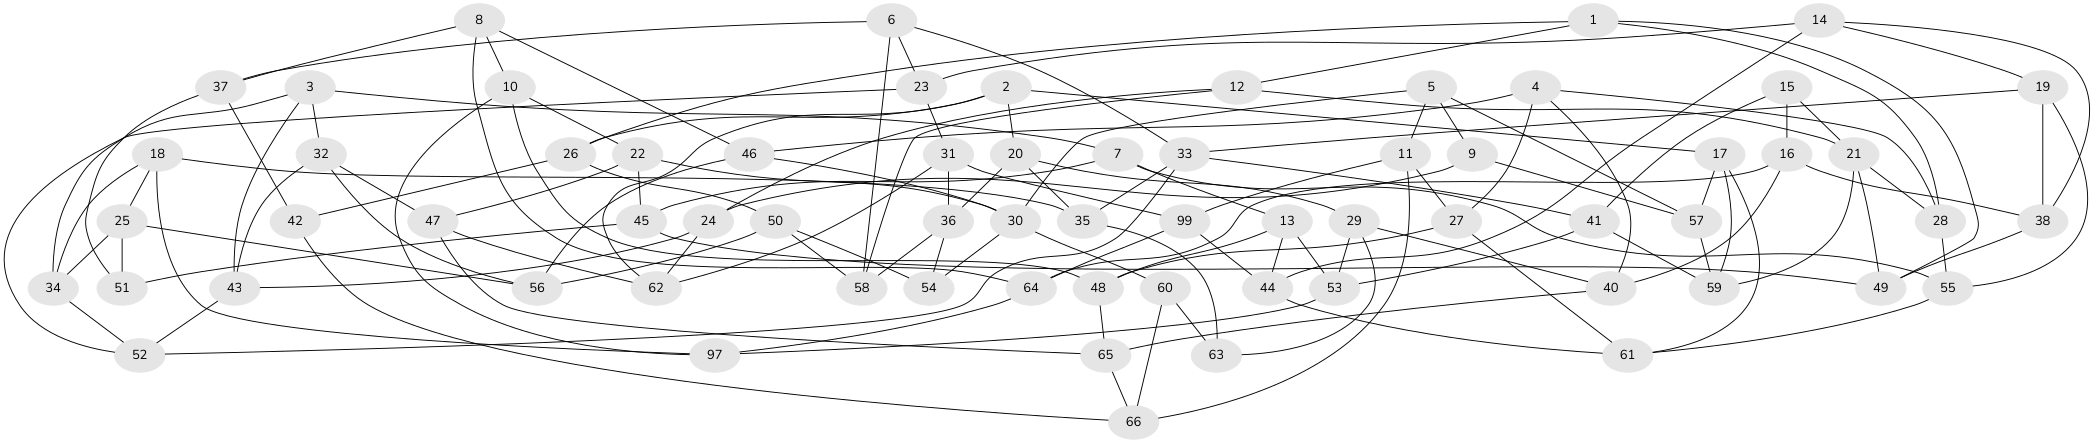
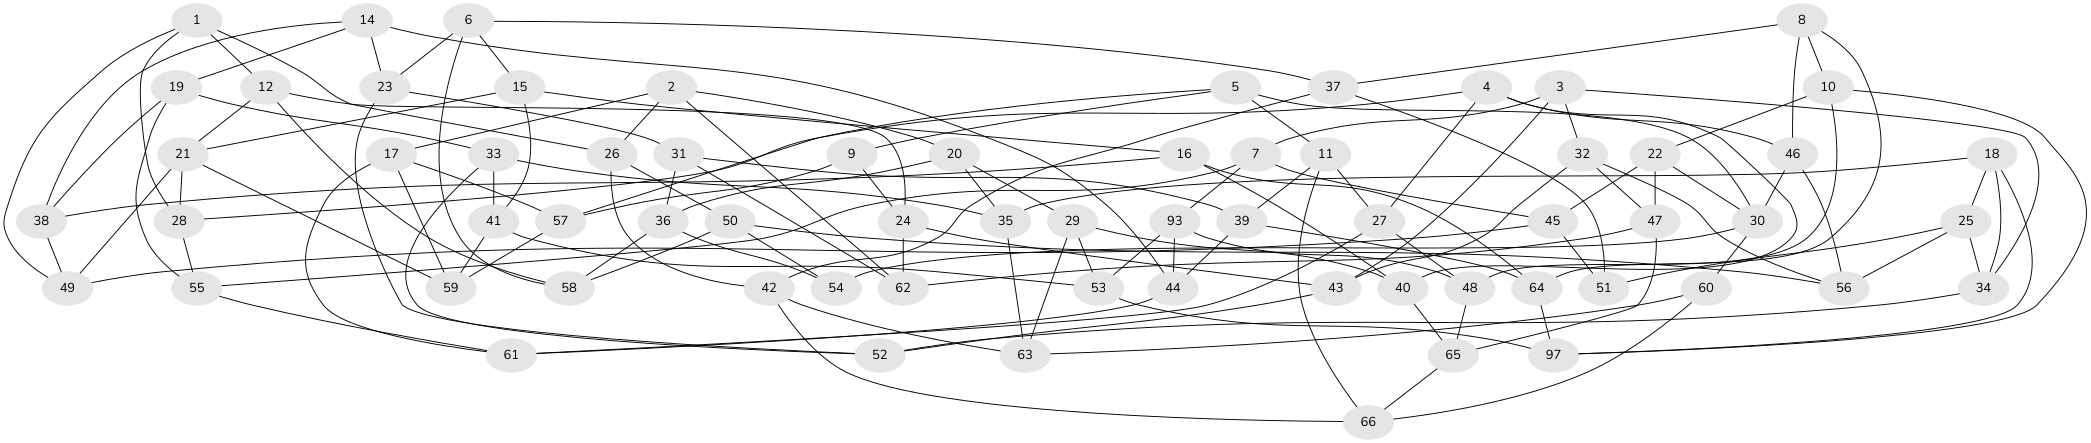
(1046, 74) -> (494, 54)
(1185, 221) -> (1242, 221)
(1287, 221) -> (1175, 221)
none -> (883, 328)
